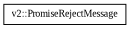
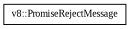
(65, 14) -> (65, 14)
